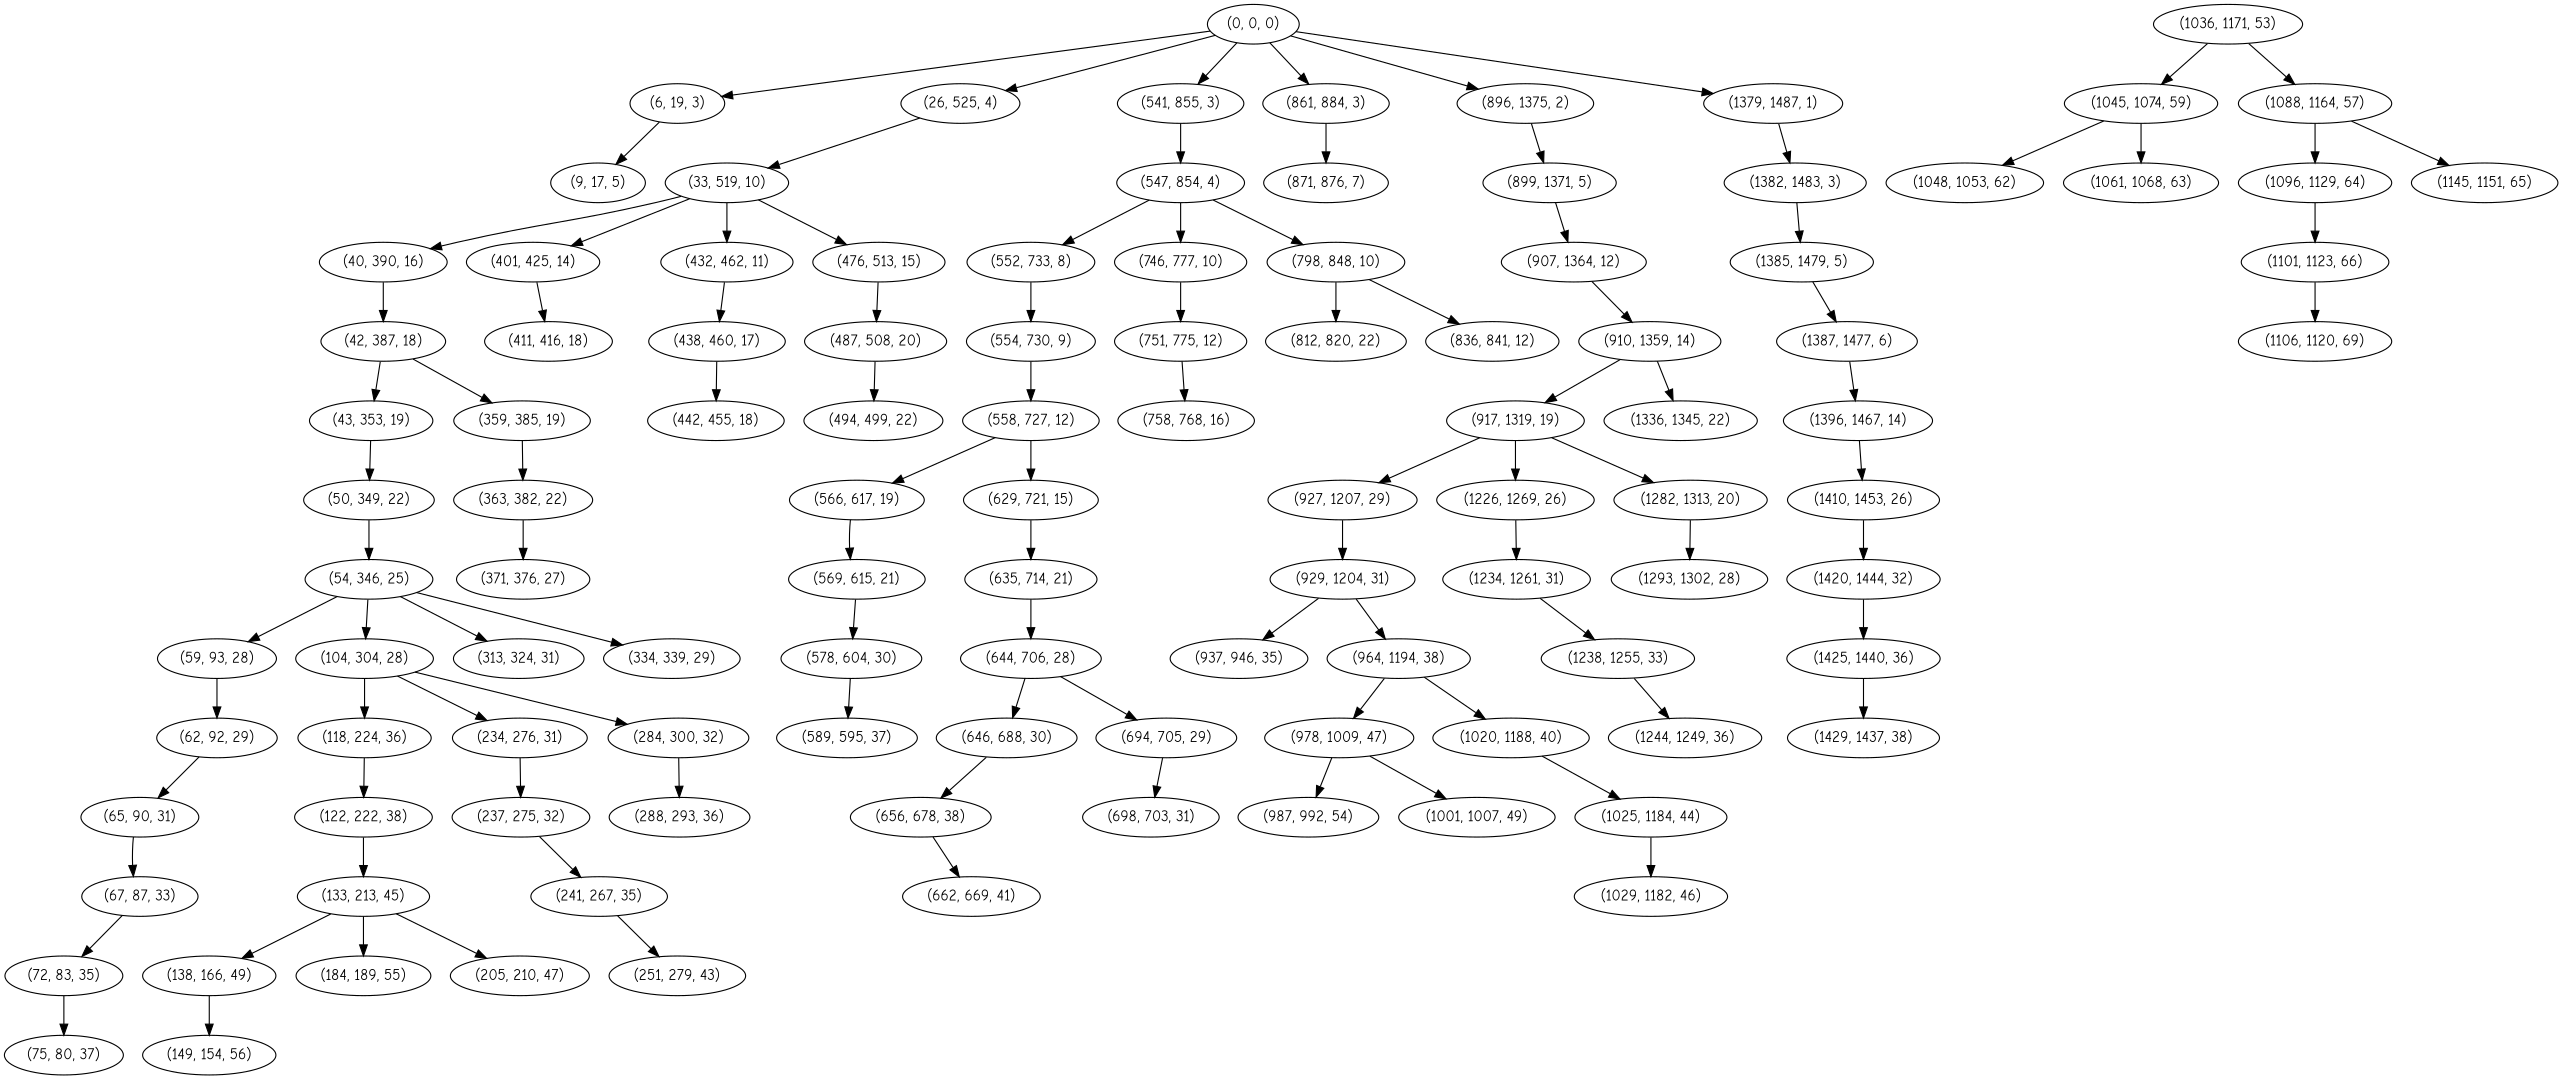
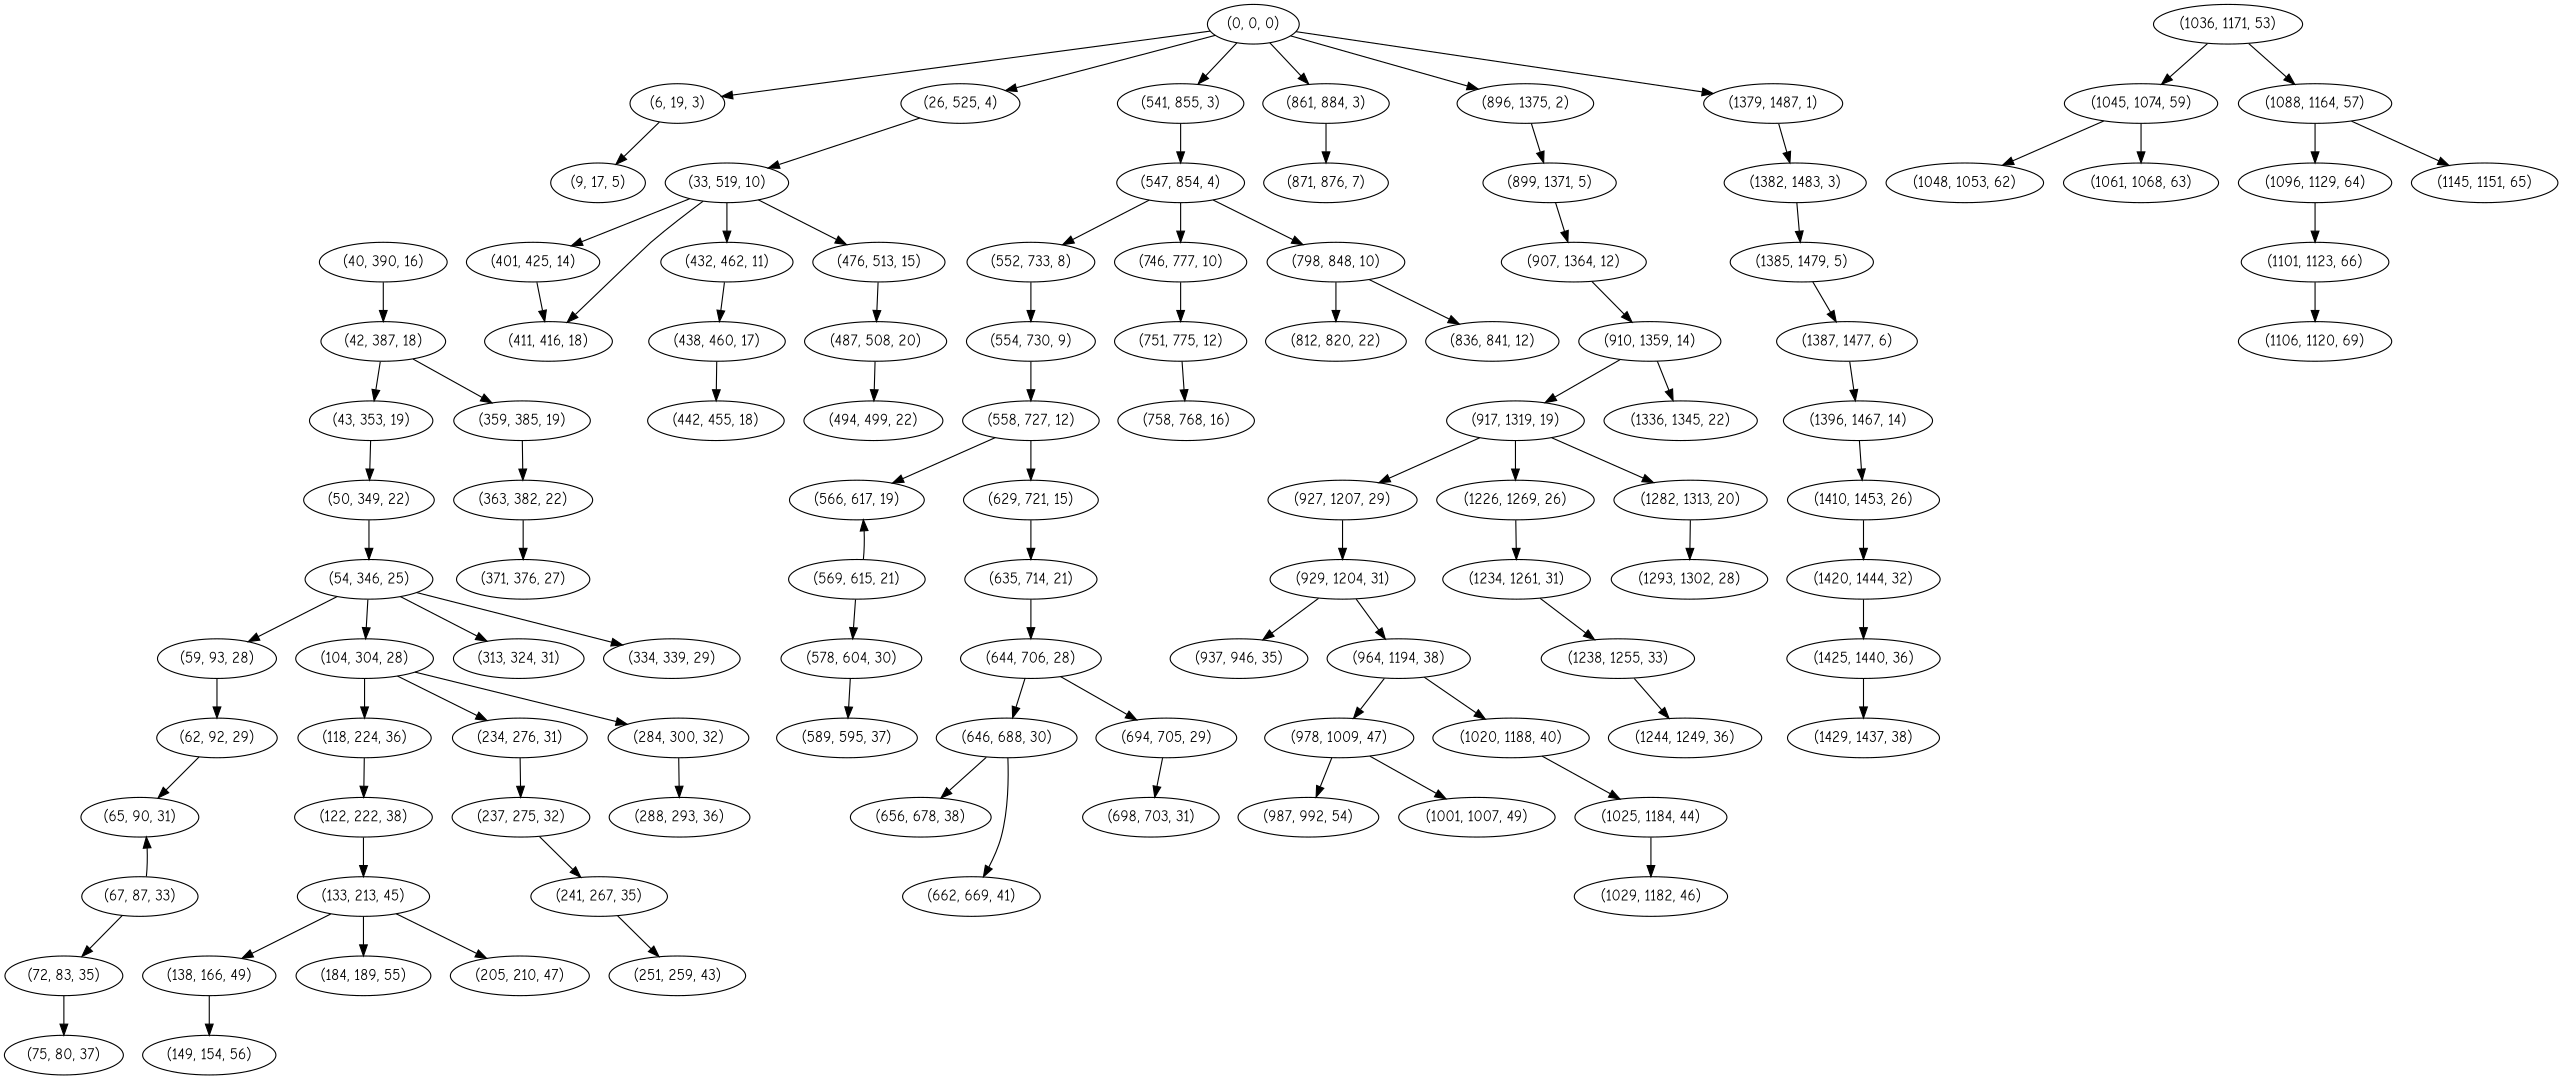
(561, 222) -> (637, 255)
(850, 534) -> (864, 545)
(133, 851) -> (147, 862)
(943, 852) -> (1006, 814)
(677, 976) -> (677, 976)
